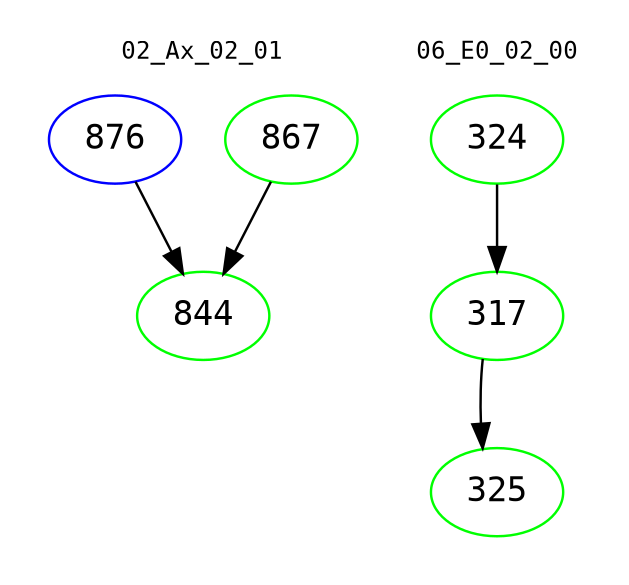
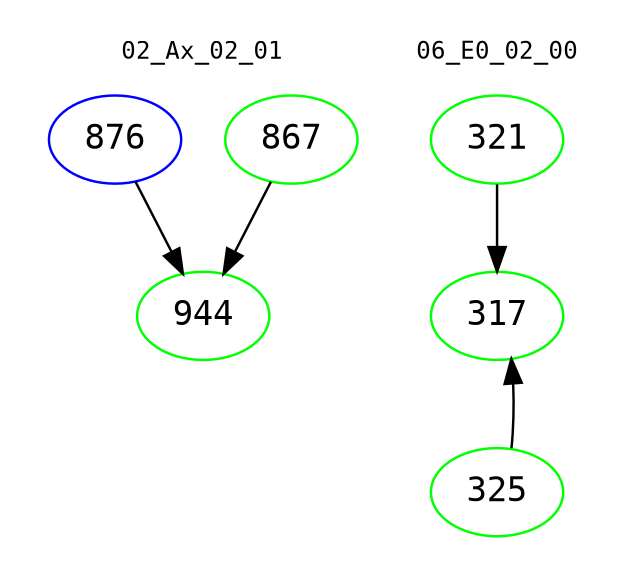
(497, 140) -> (497, 140)
(203, 316) -> (203, 316)
(481, 391) -> (513, 416)
